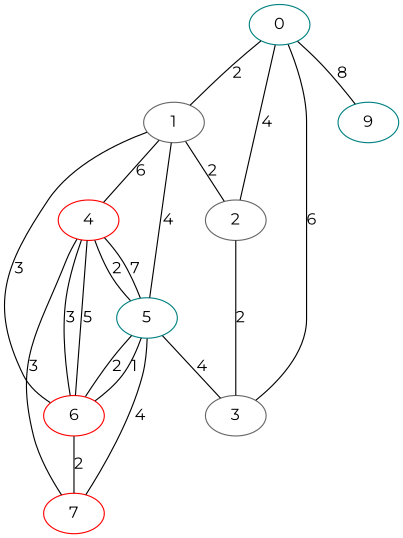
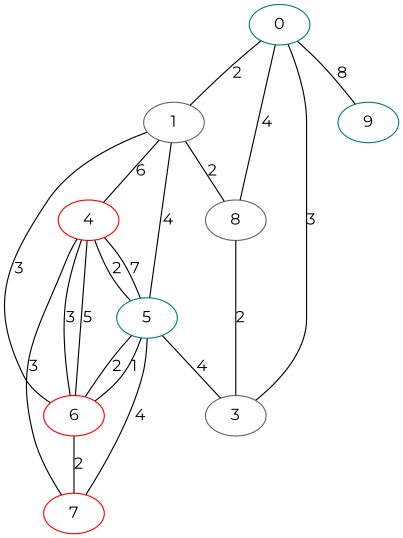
(236, 220) -> (236, 220)
(312, 220) -> (312, 220)
